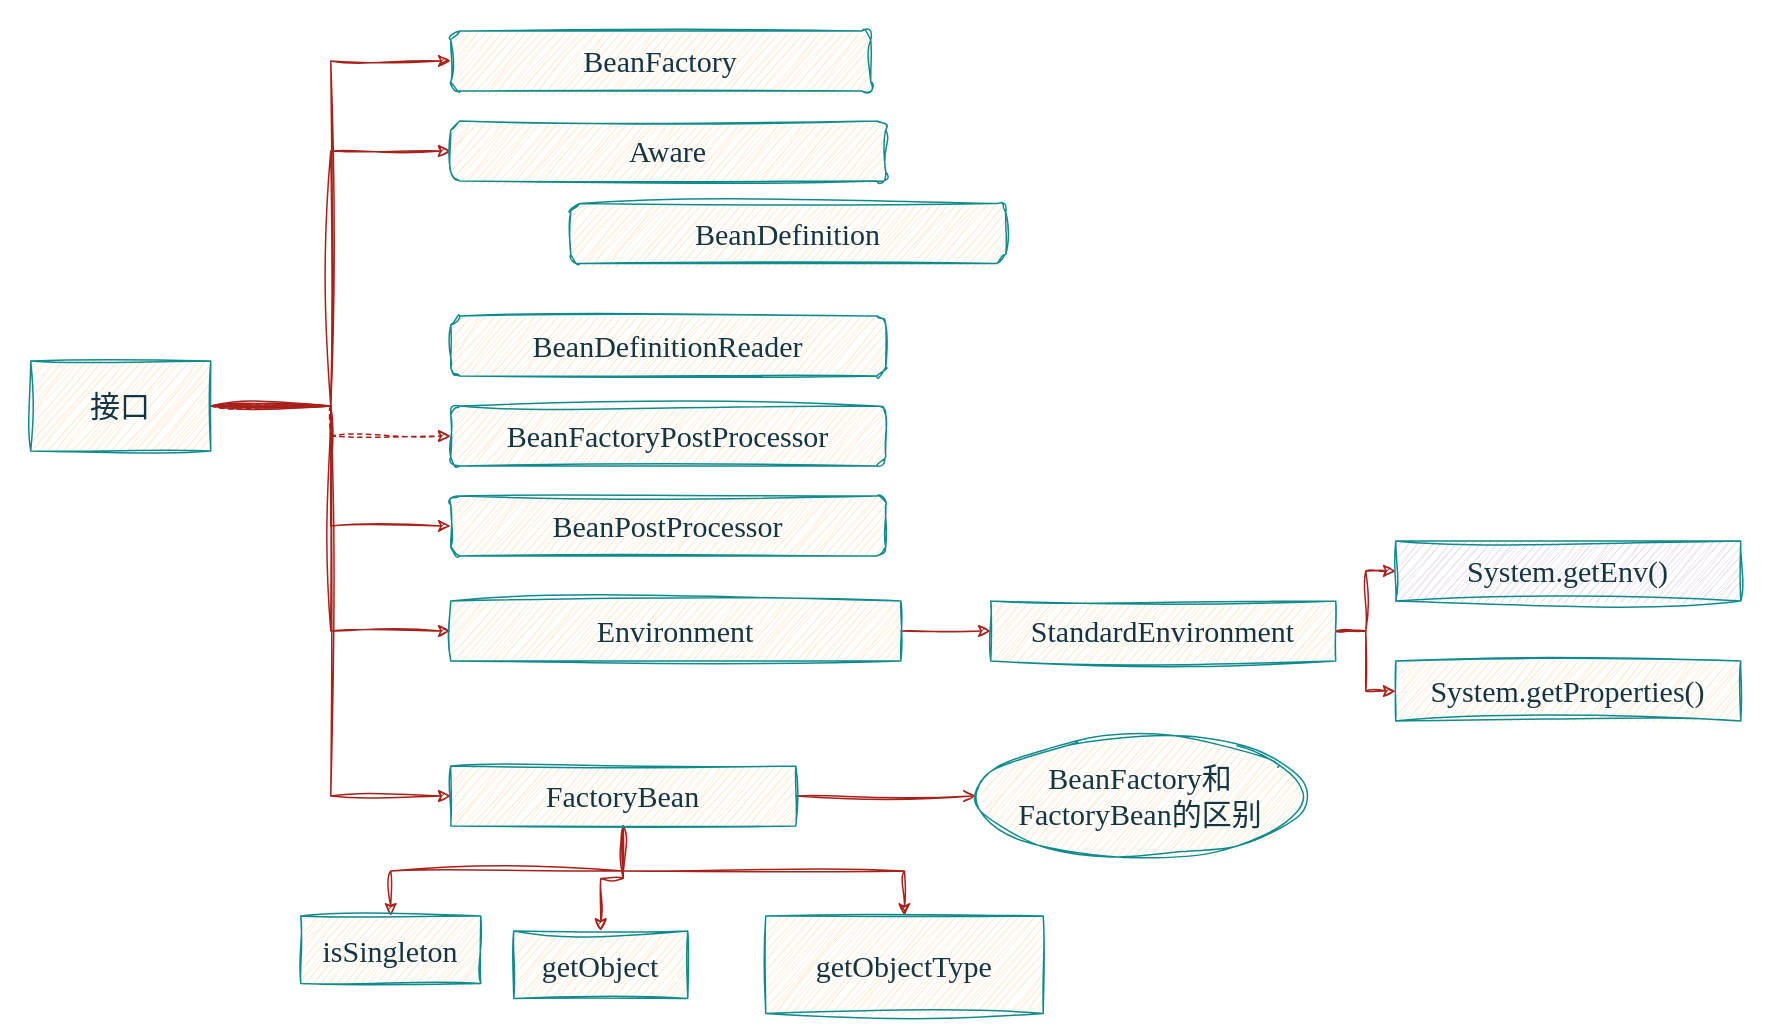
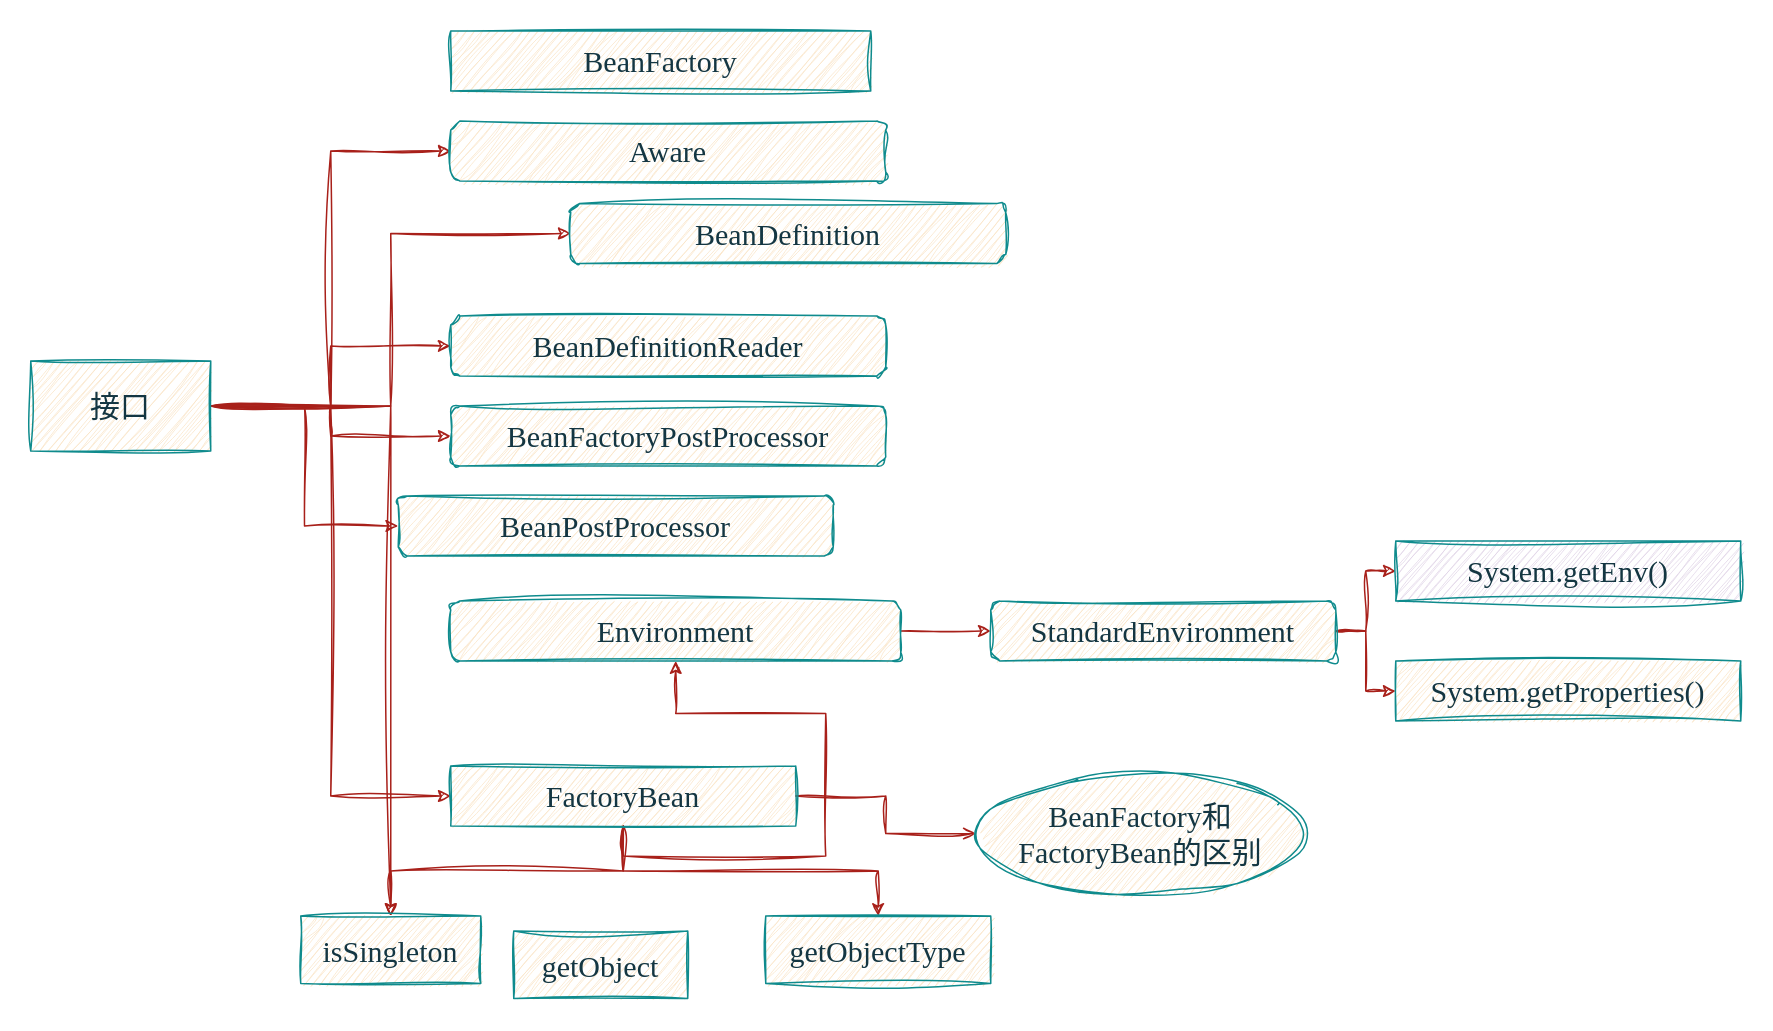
(342, 61) -> none
(661, 61) -> (661, 61)
none -> (391, 233)
none -> (386, 346)
(385, 436) -> (385, 436)
(668, 526) -> (616, 526)
(387, 631) -> (391, 636)
(676, 631) -> (676, 631)
(1163, 631) -> (1163, 631)
(1141, 796) -> (1141, 833)
(601, 885) -> (826, 789)
(905, 965) -> (878, 950)
